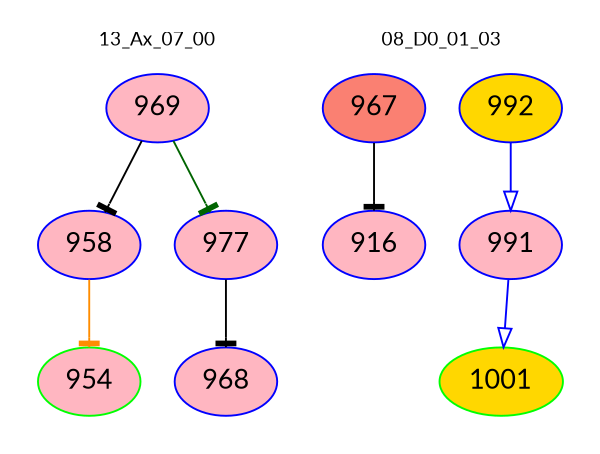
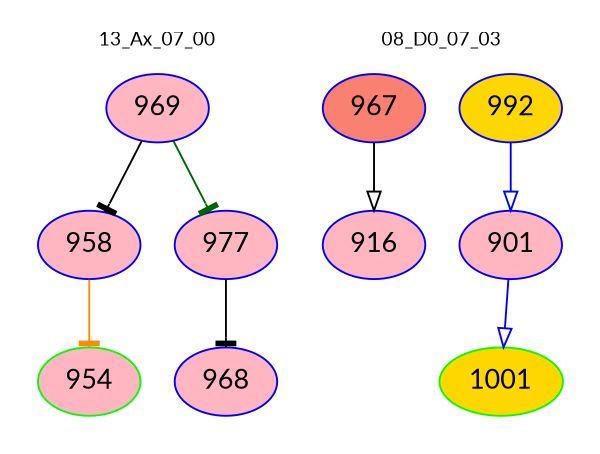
(442, 41) -> (442, 41)
(374, 172) -> (374, 167)
(511, 245) -> (511, 245)
